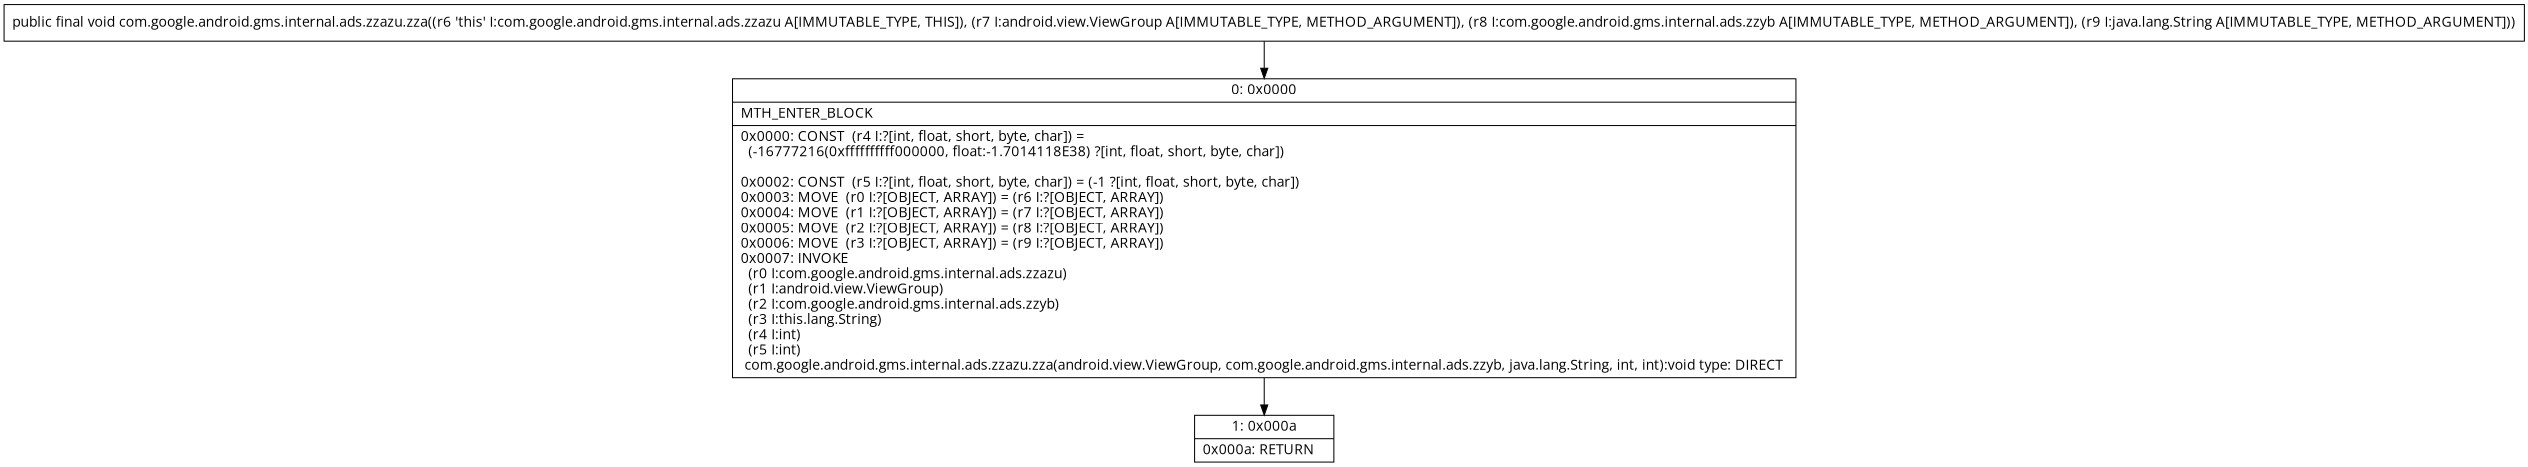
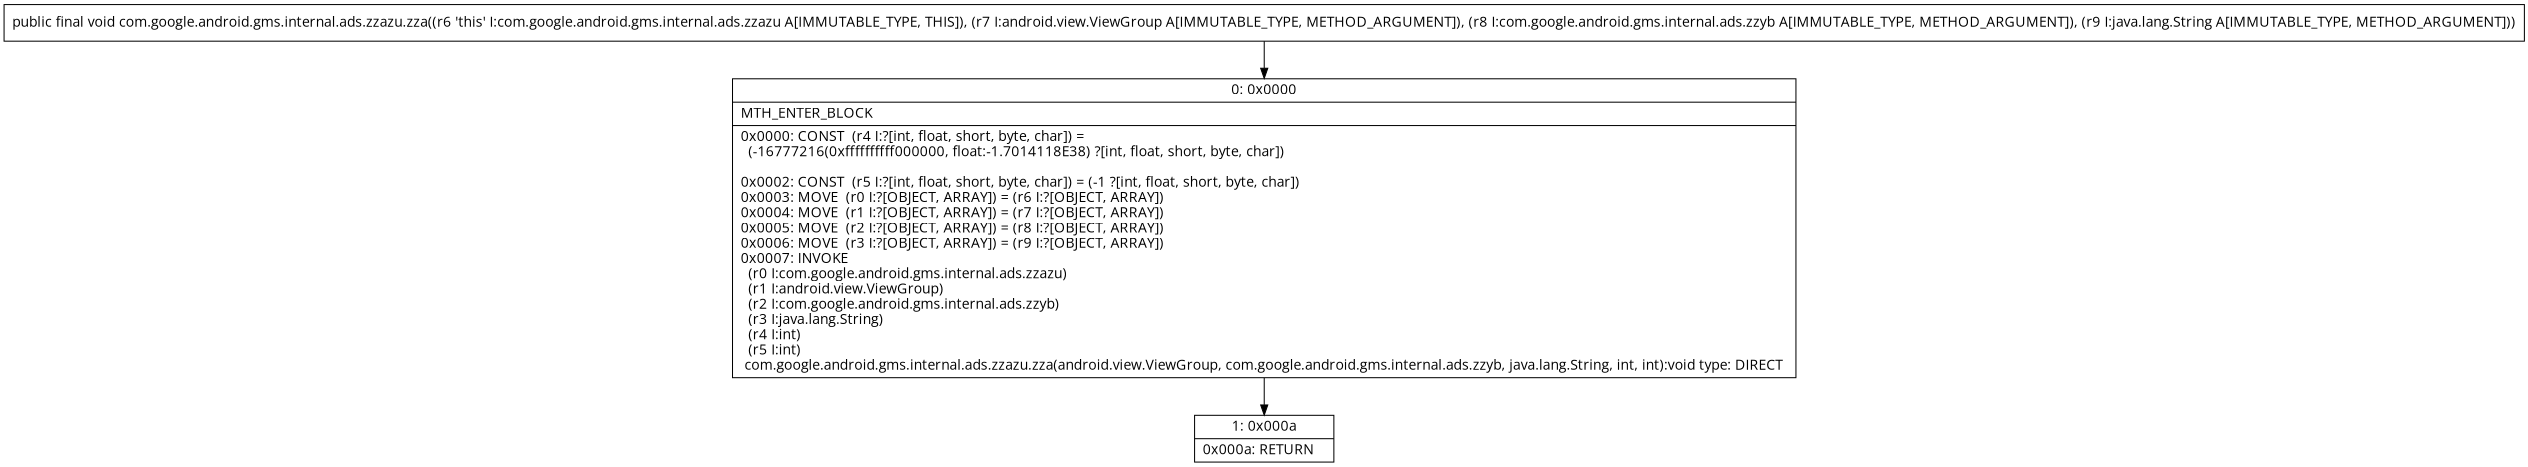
(811, 320) -> (812, 320)
